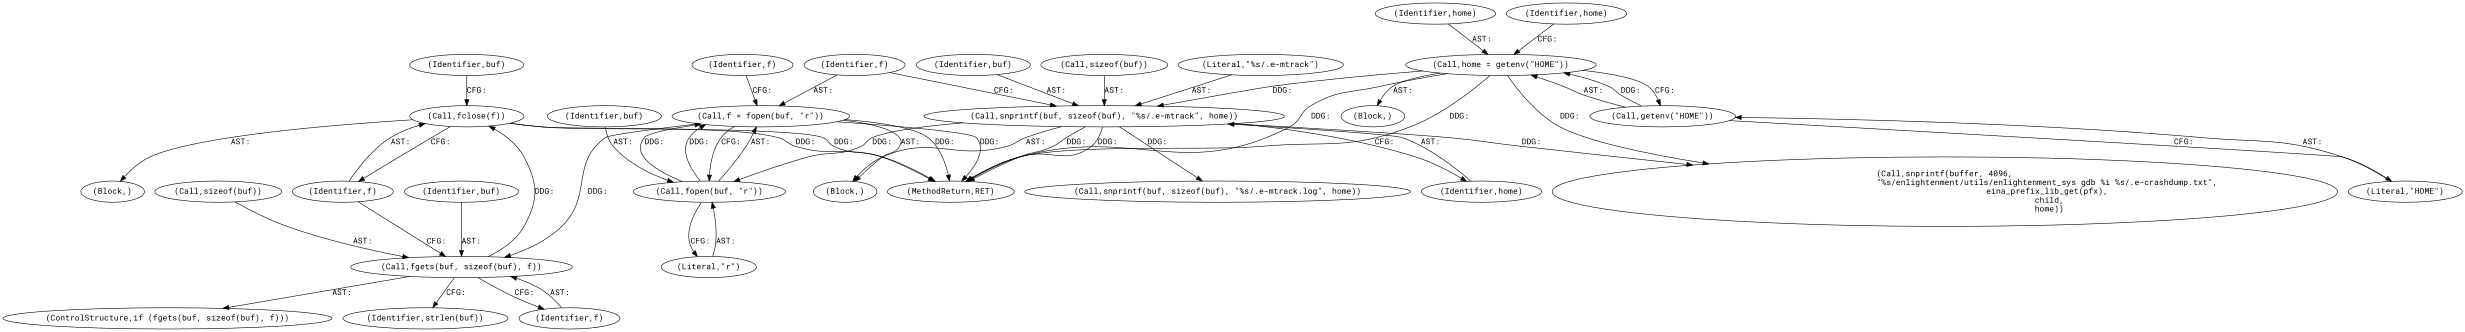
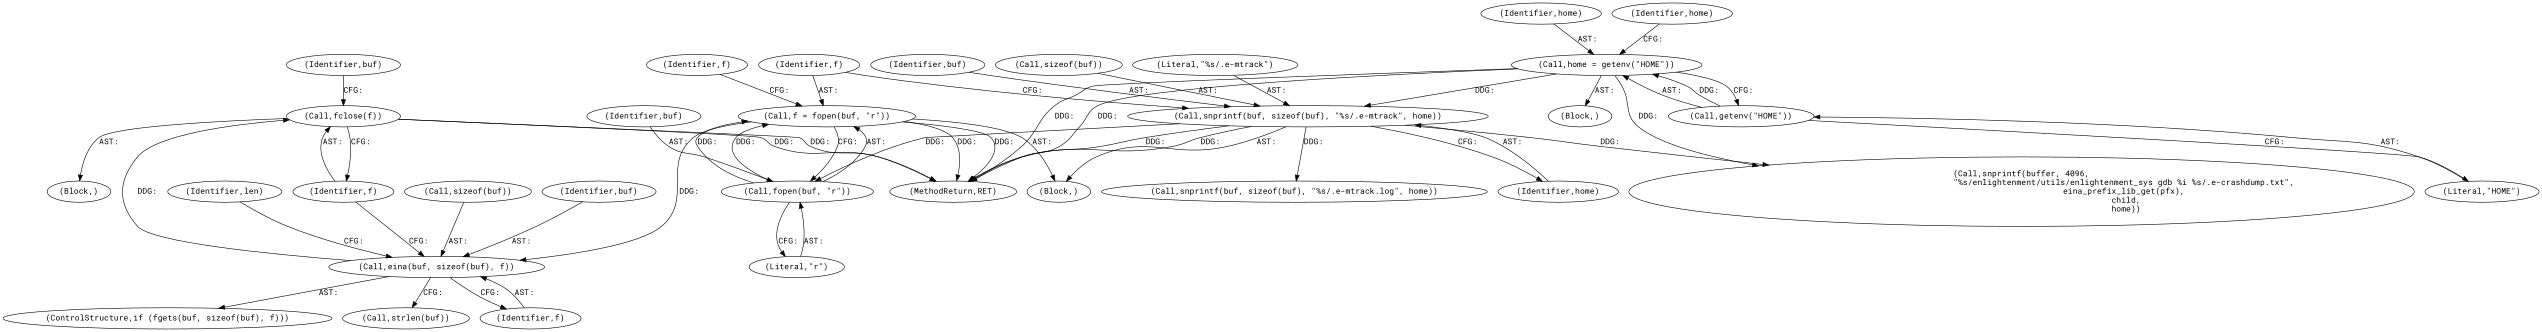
none -> (225, 192)
(461, 267) -> (437, 267)
(425, 318) -> (406, 318)
